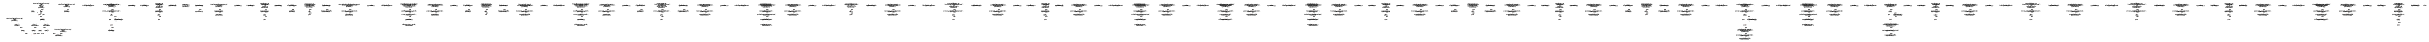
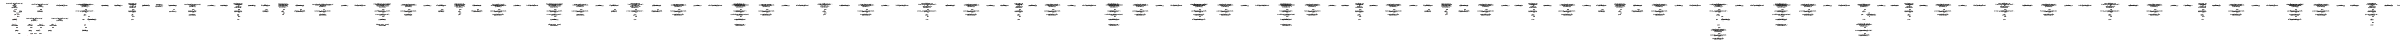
(51, 33) -> (40, 28)
